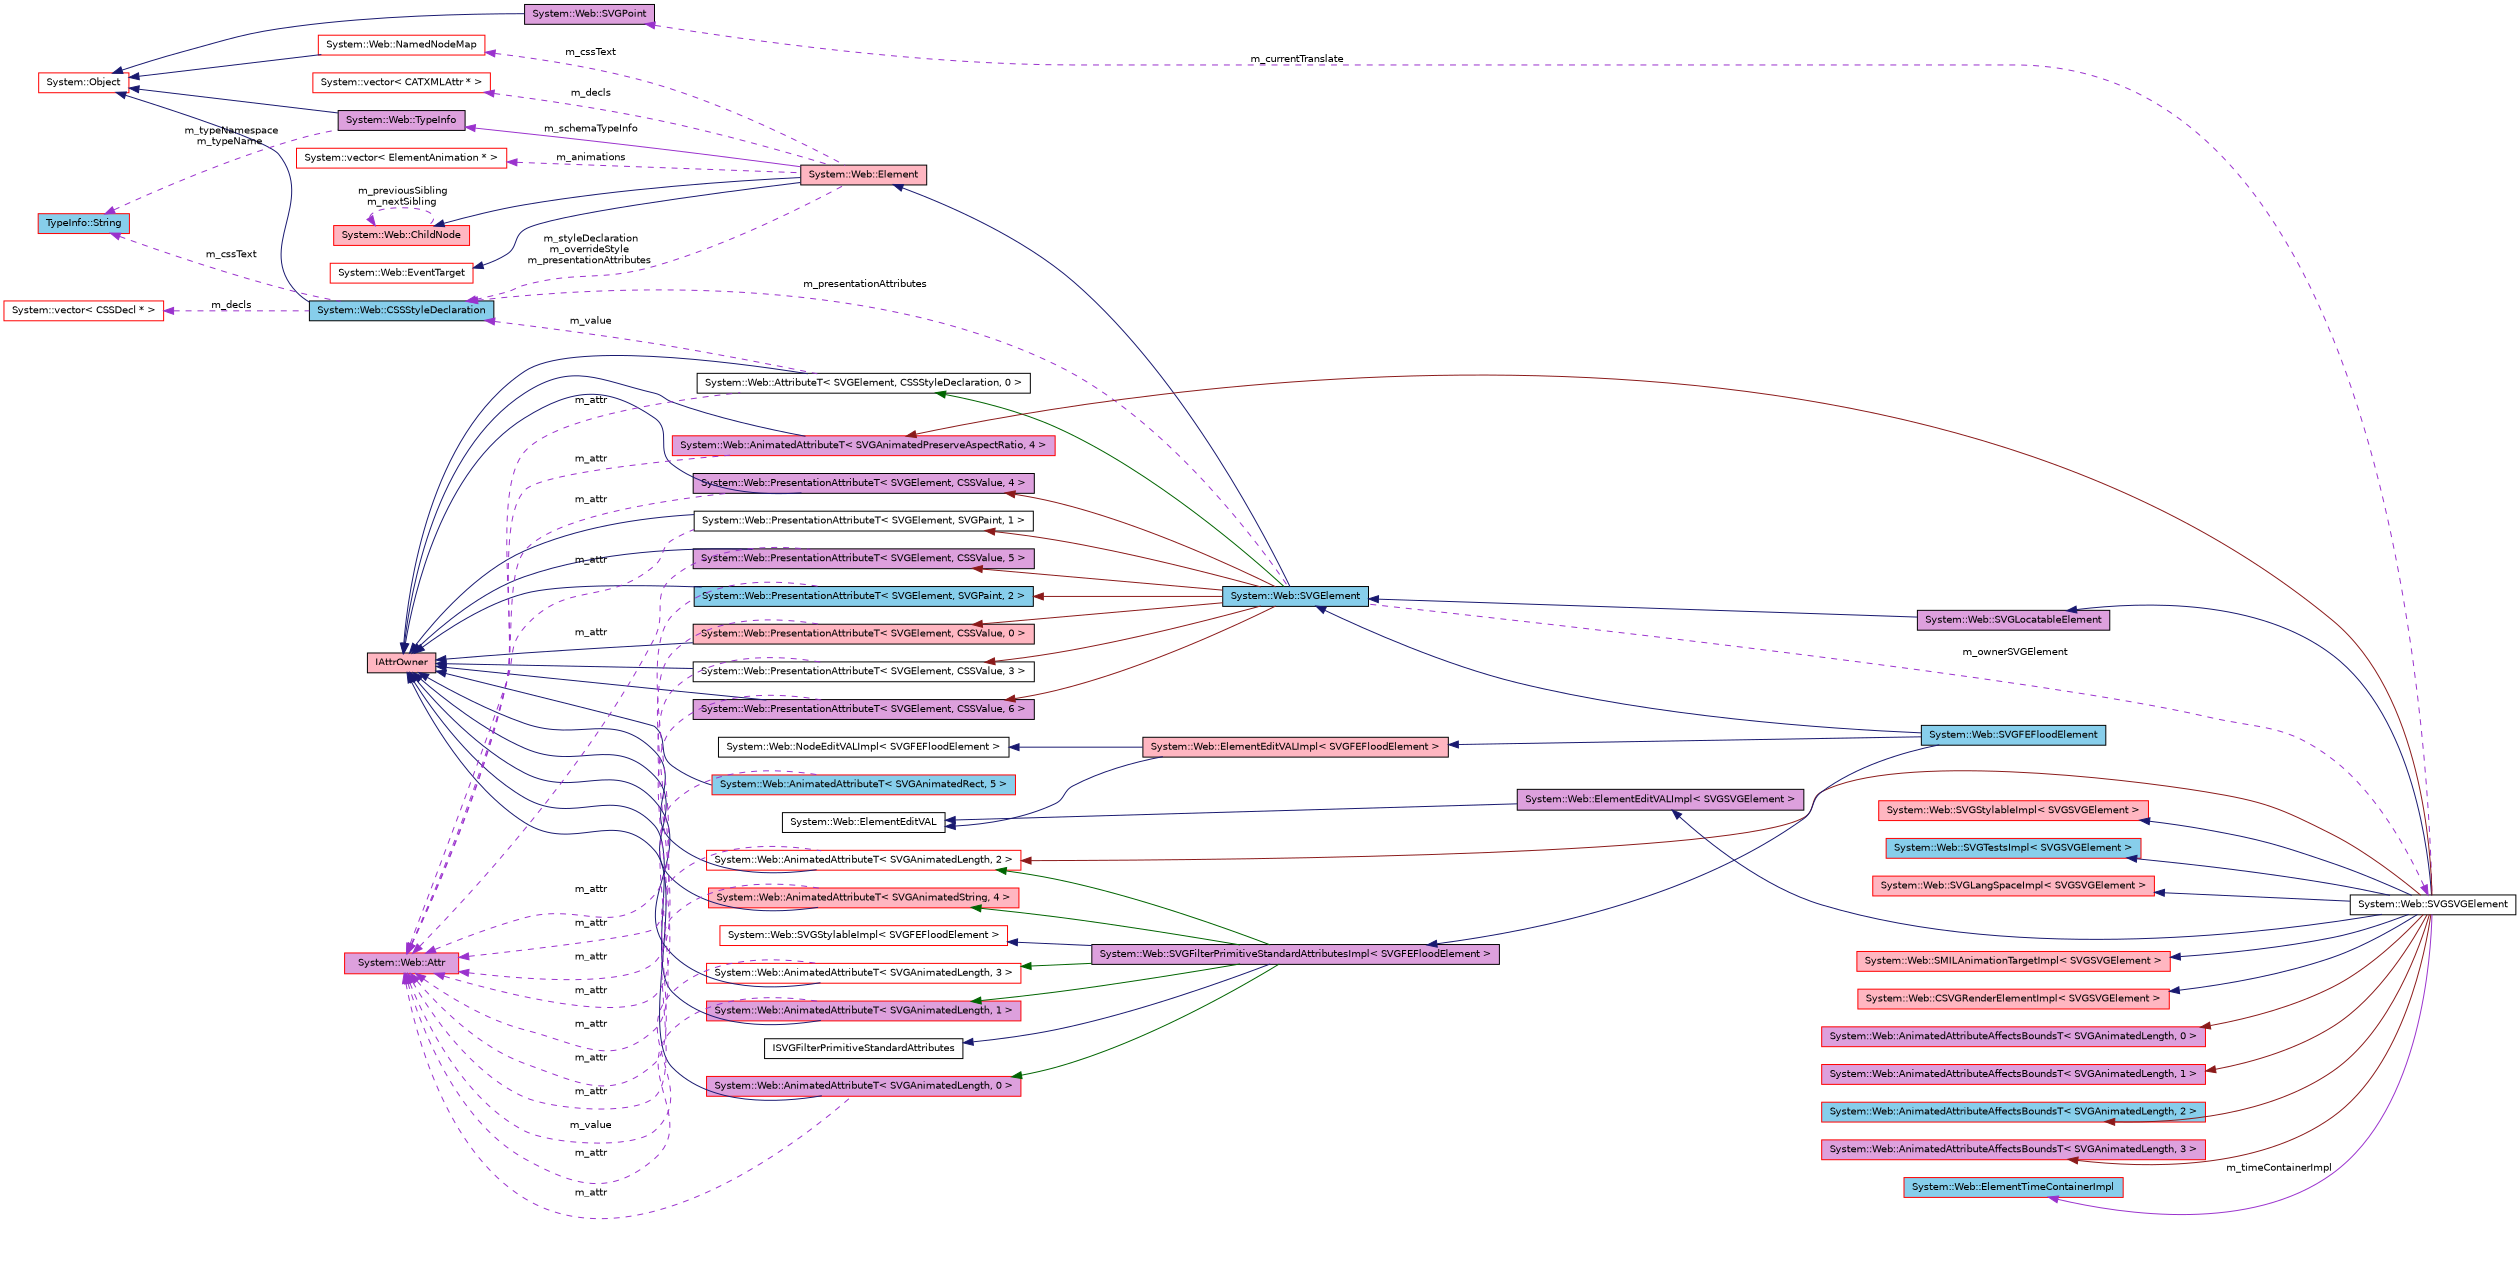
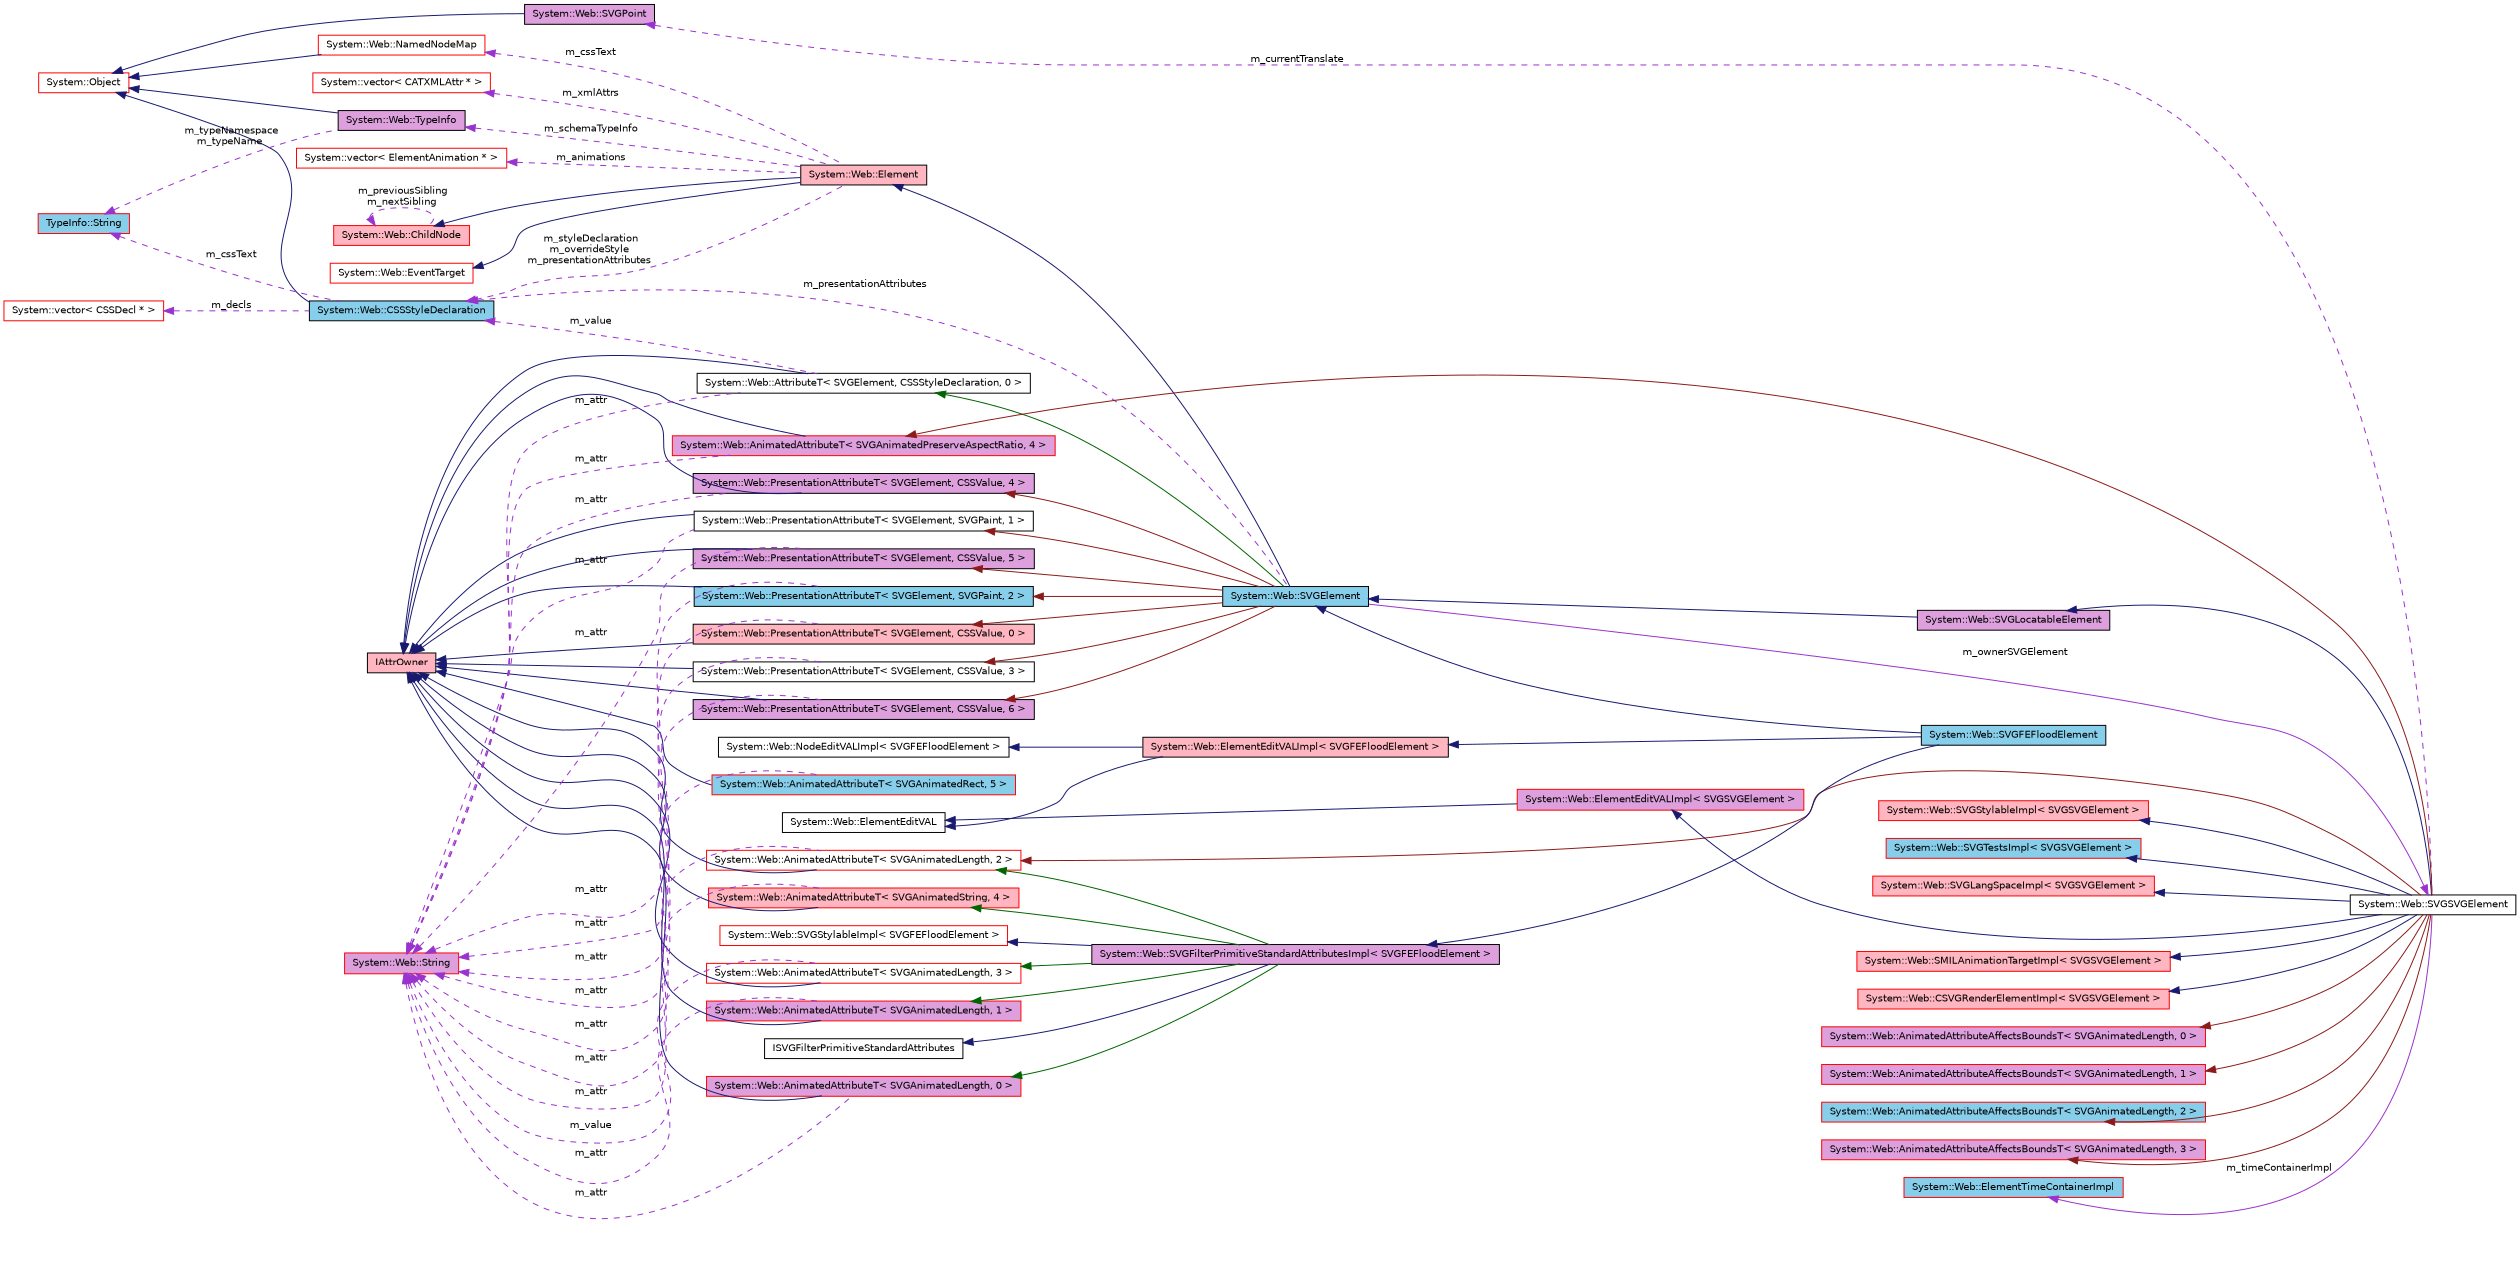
(590, 93) -> (590, 93)
(638, 146) -> (638, 146)
(1934, 672) -> (1934, 672)
(1661, 800) -> (1661, 800)
(402, 963) -> (402, 963)
